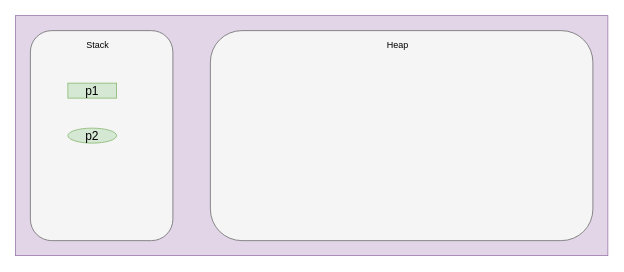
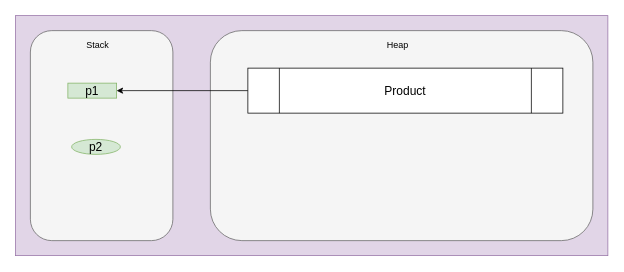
none -> (185, 90)
none -> (405, 90)
(92, 135) -> (96, 147)
